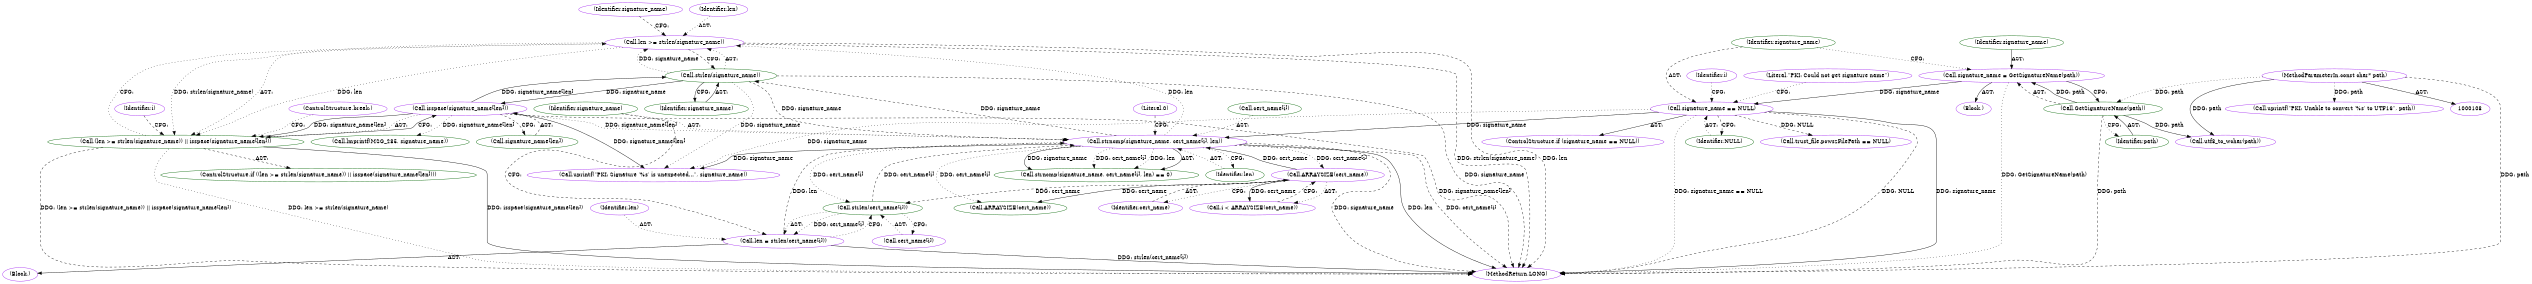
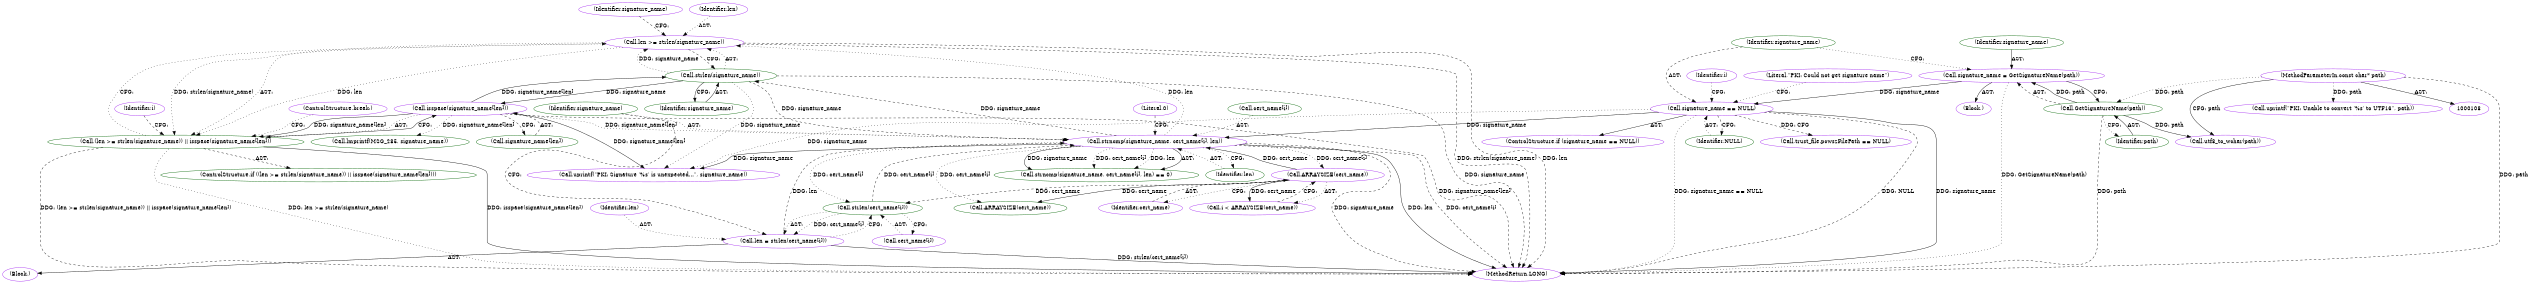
(2207, 109) -> (2207, 109)
(1797, 125) -> (1795, 125)
